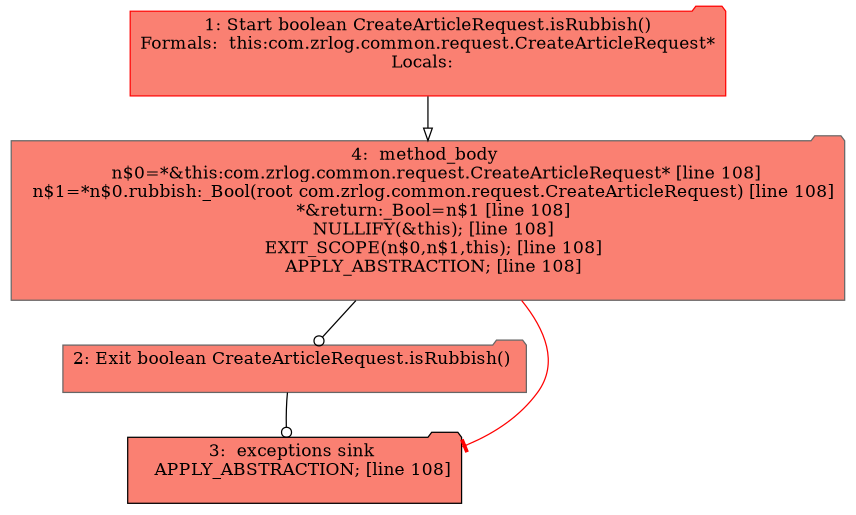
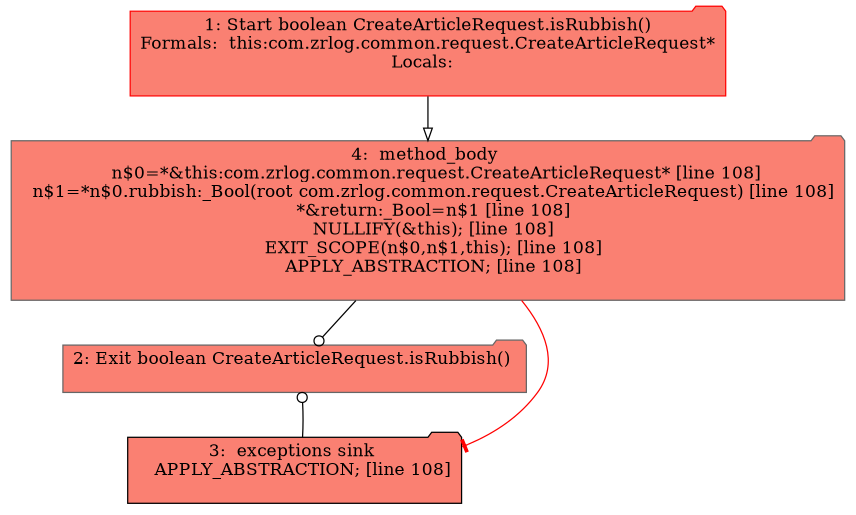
(286, 410) -> (303, 420)
